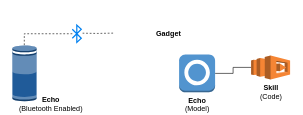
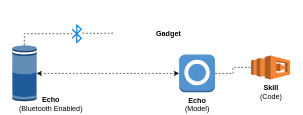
(233, 71) -> (233, 71)
none -> (108, 73)
